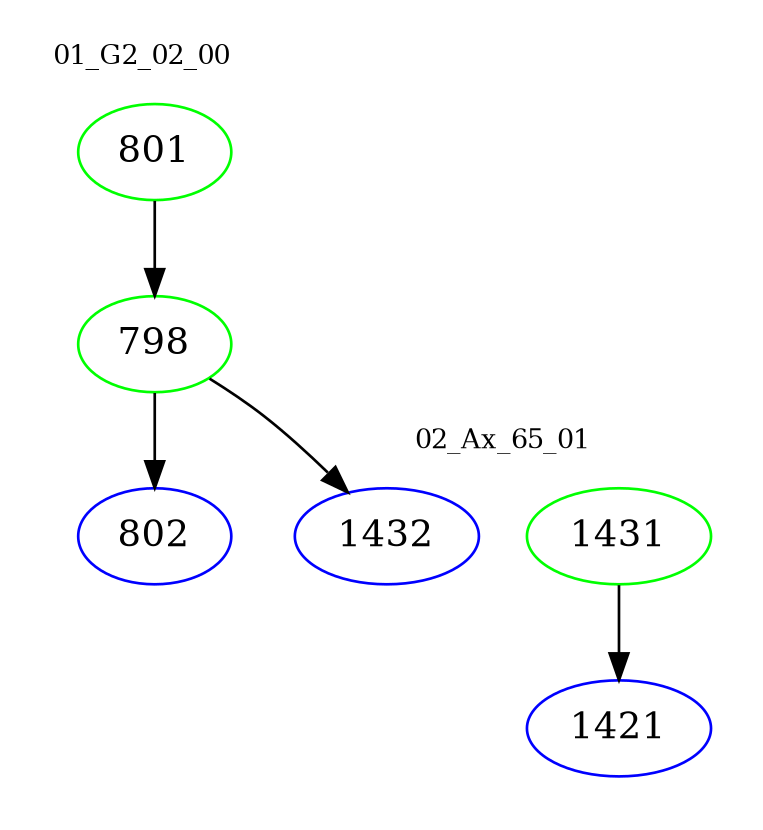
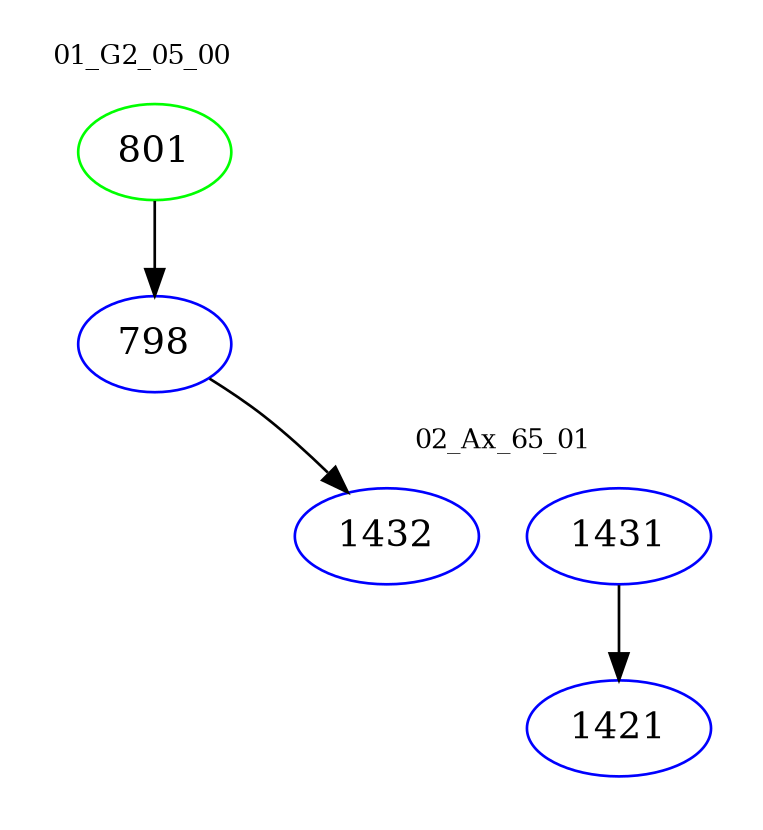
(143, 57) -> (143, 57)
(155, 344) -> (155, 344)
(155, 536) -> none
(619, 536) -> (619, 536)
